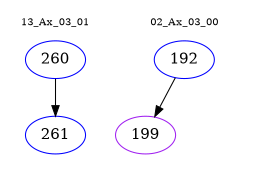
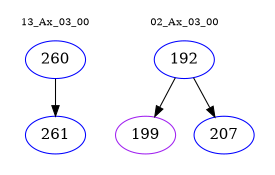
(56, 23) -> (56, 23)
none -> (224, 135)
